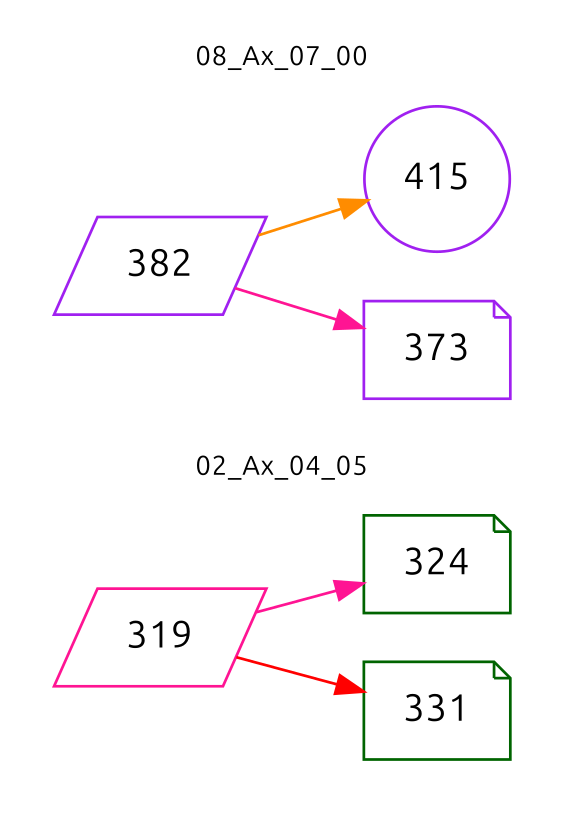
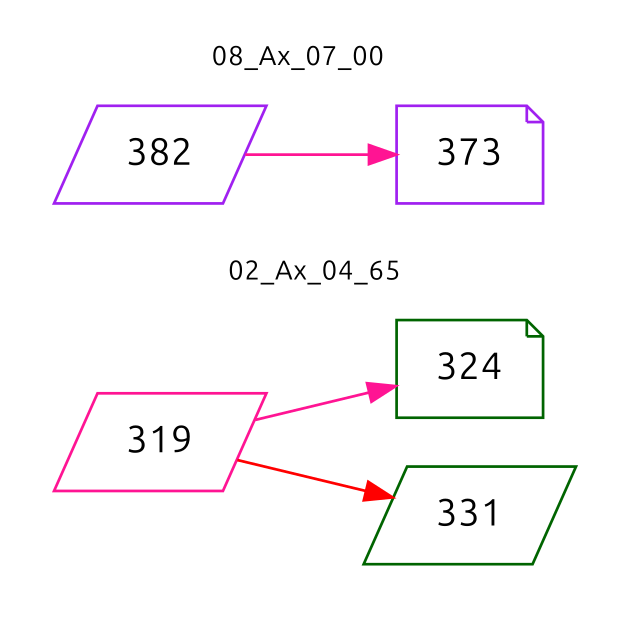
(437, 179) -> none
(282, 468) -> (315, 273)
(437, 711) -> (470, 515)
